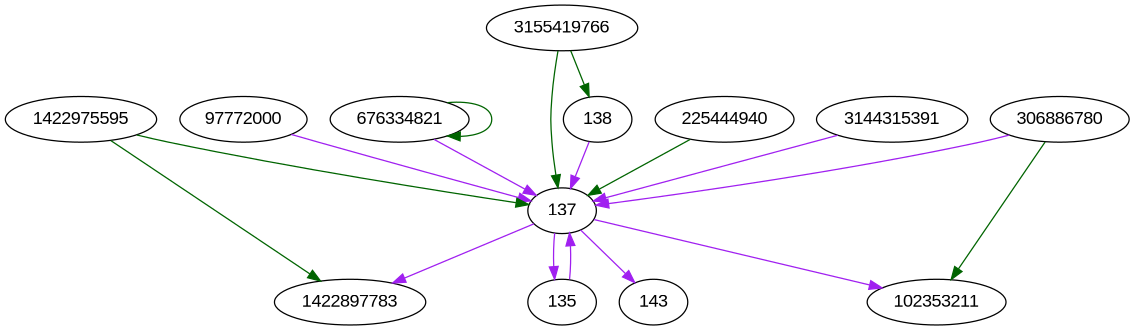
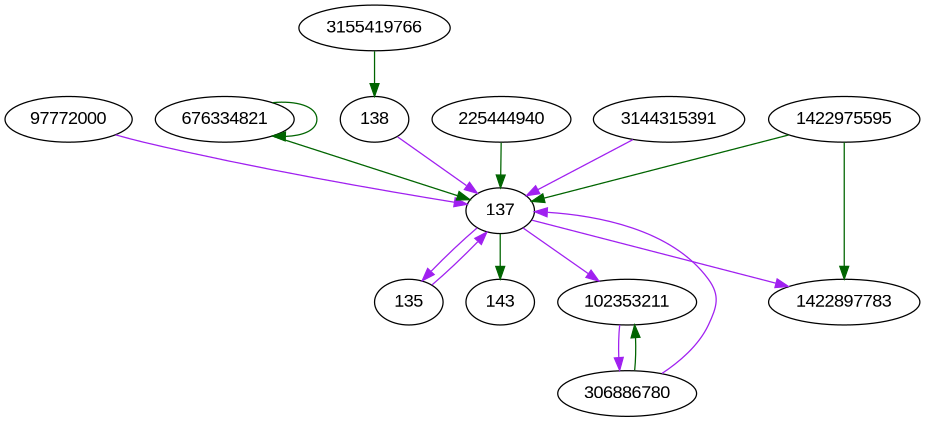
(551, 113) -> none
(479, 164) -> (365, 166)
(603, 252) -> (500, 250)
none -> (619, 341)
